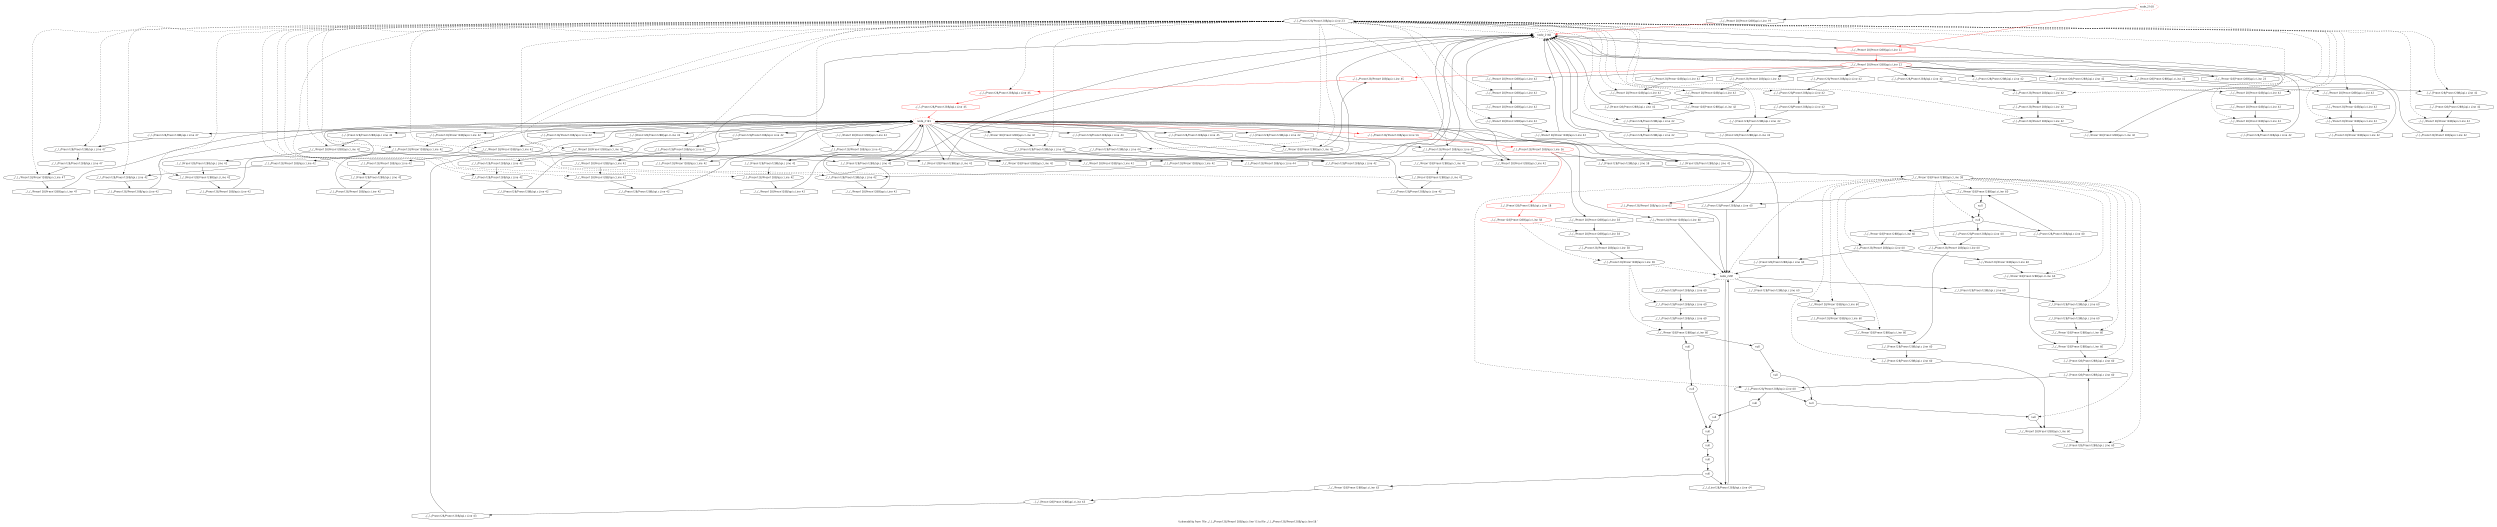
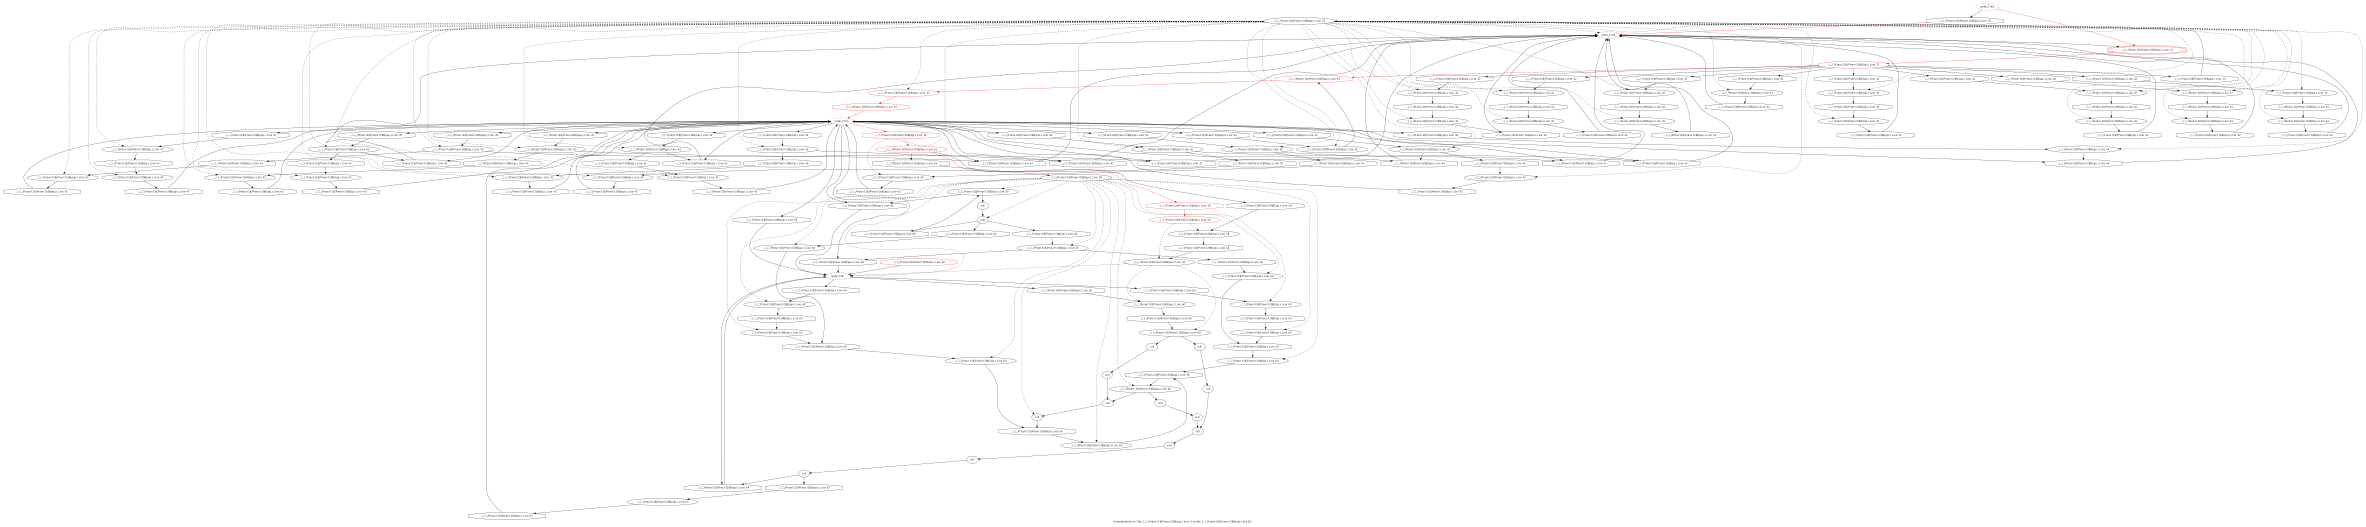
(1507, 142) -> none
(1727, 488) -> (723, 488)
